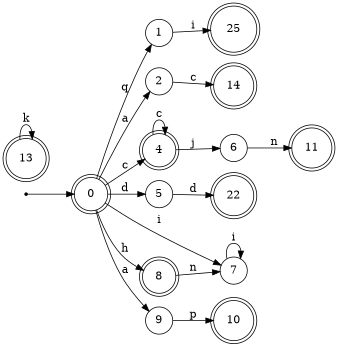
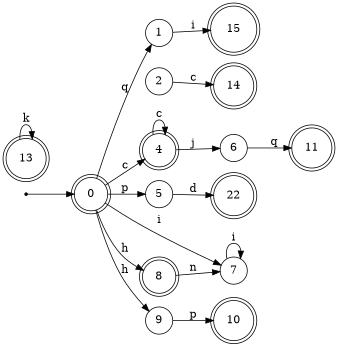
(234, 29) -> (234, 29)
(121, 138) -> none
(274, 142) -> (274, 142)
(125, 188) -> (125, 188)
(125, 270) -> (125, 270)
